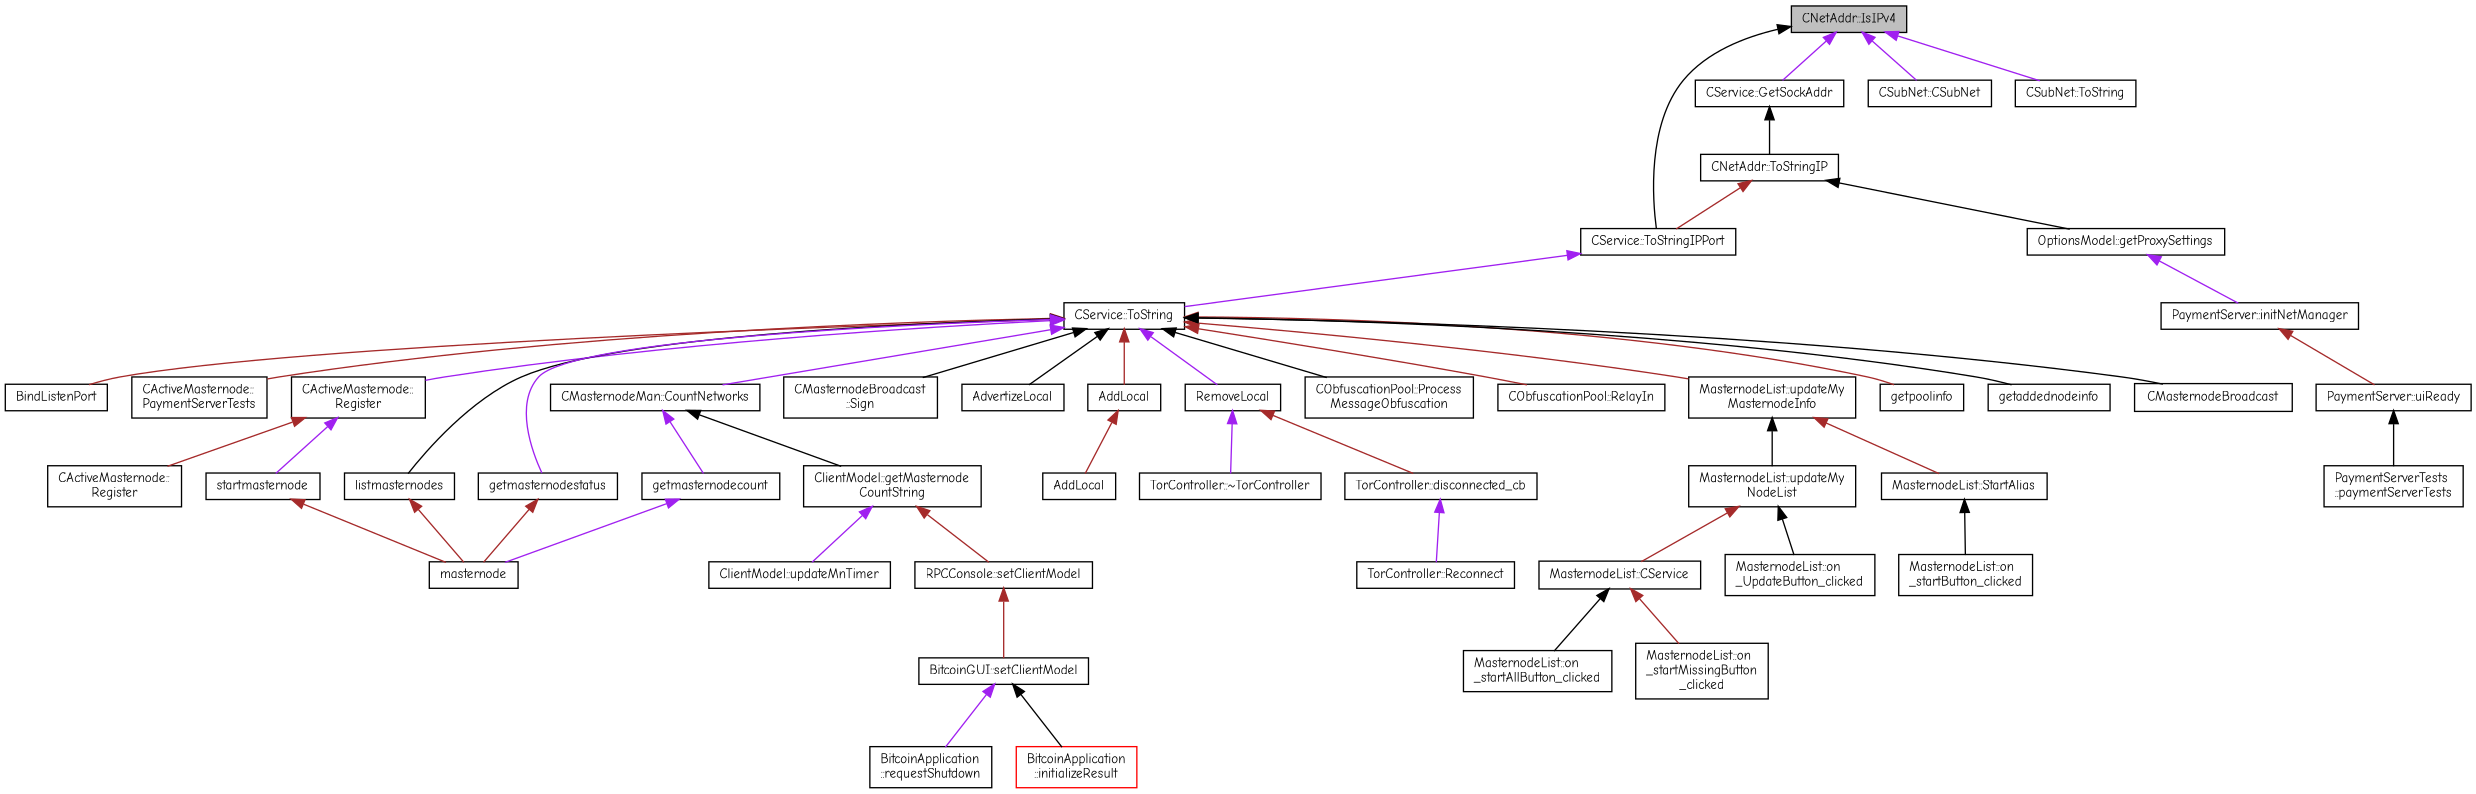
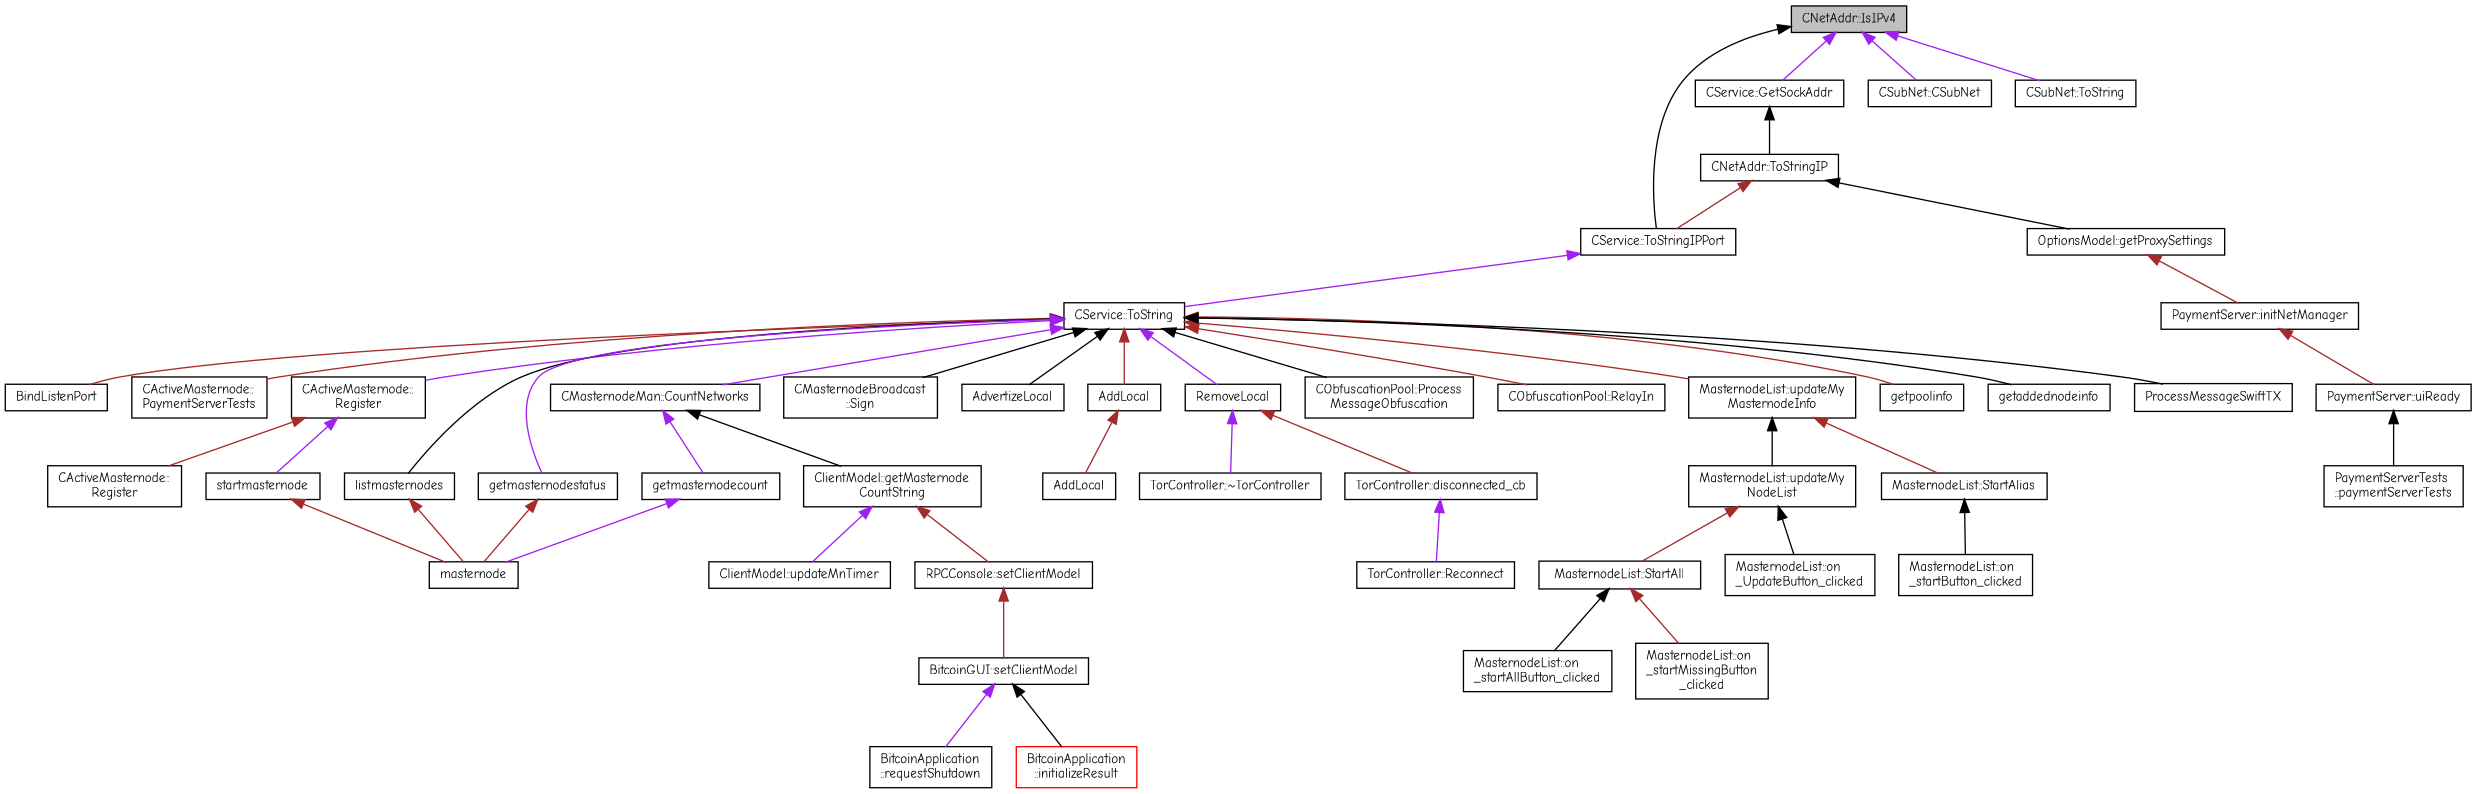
(2199, 282) -> (2199, 282)
(2213, 398) -> (2213, 398)
(1620, 575) -> (1620, 575)
